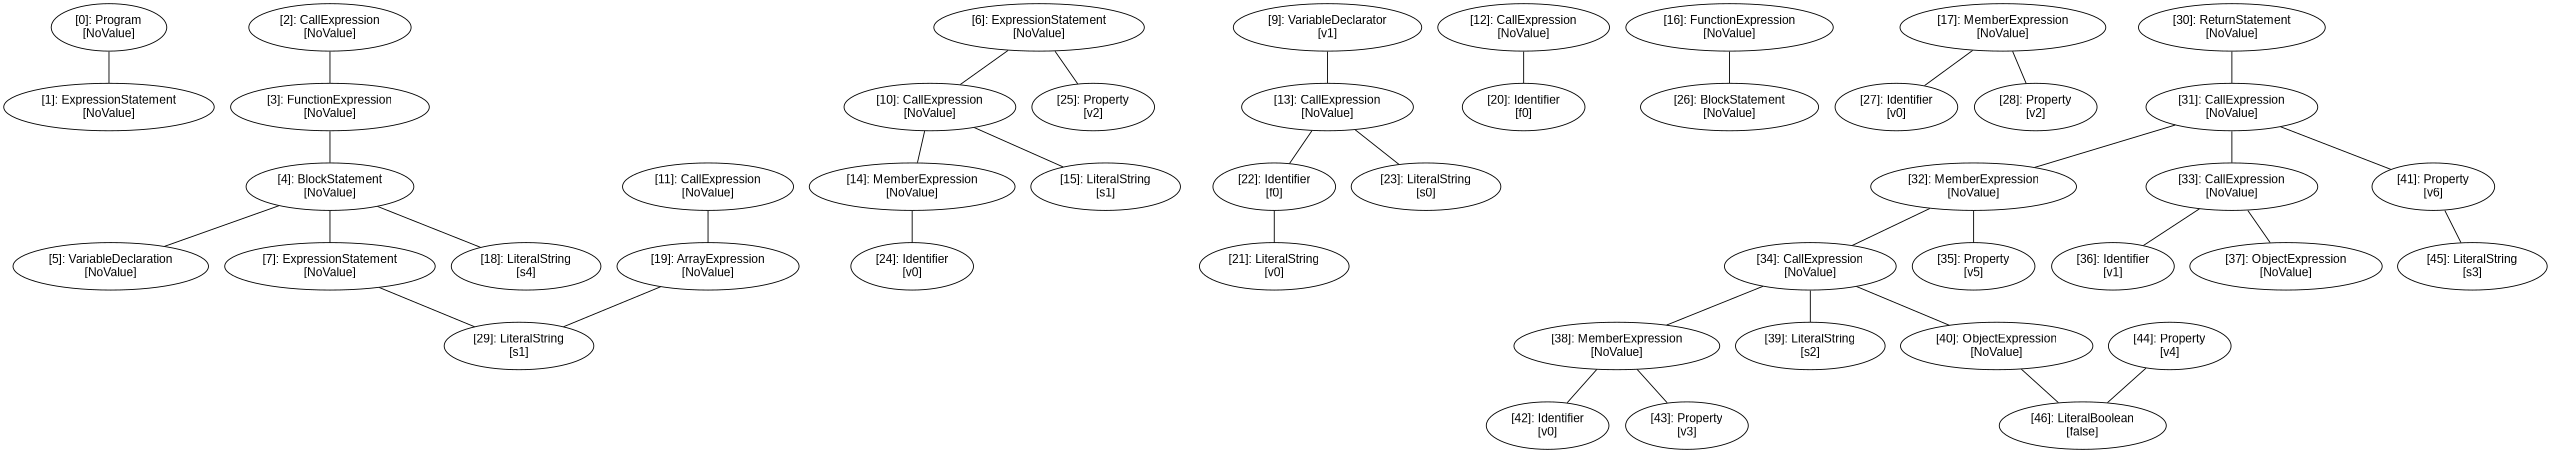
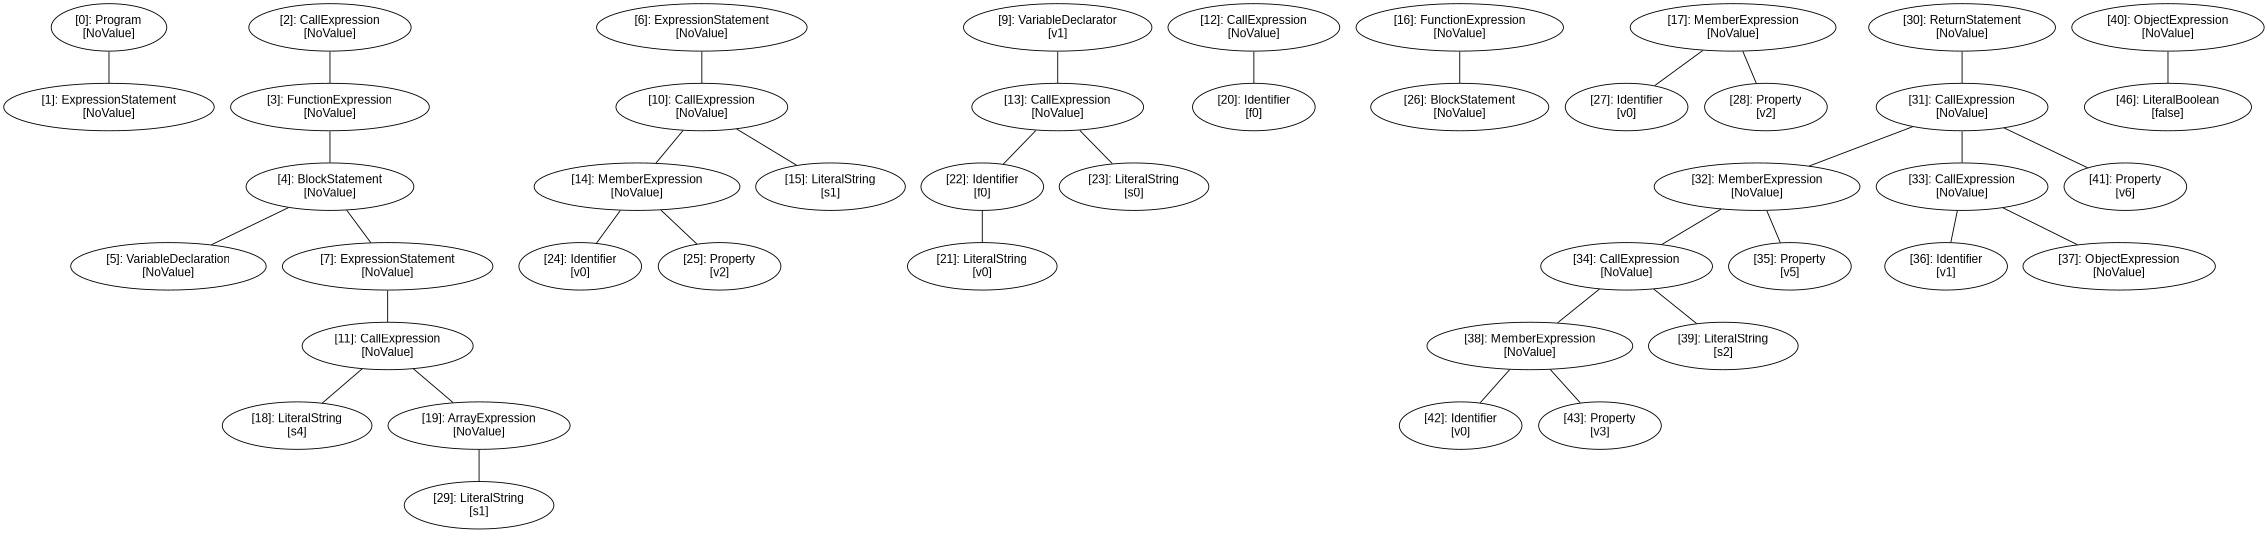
(1066, 68) -> (679, 227)
(429, 227) -> (342, 386)
(2472, 266) -> none
(1903, 306) -> none
(427, 307) -> (388, 306)
(2170, 346) -> none
